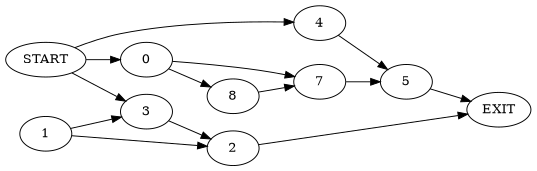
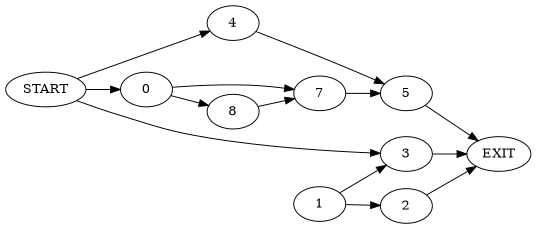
(185, 128) -> (445, 154)
